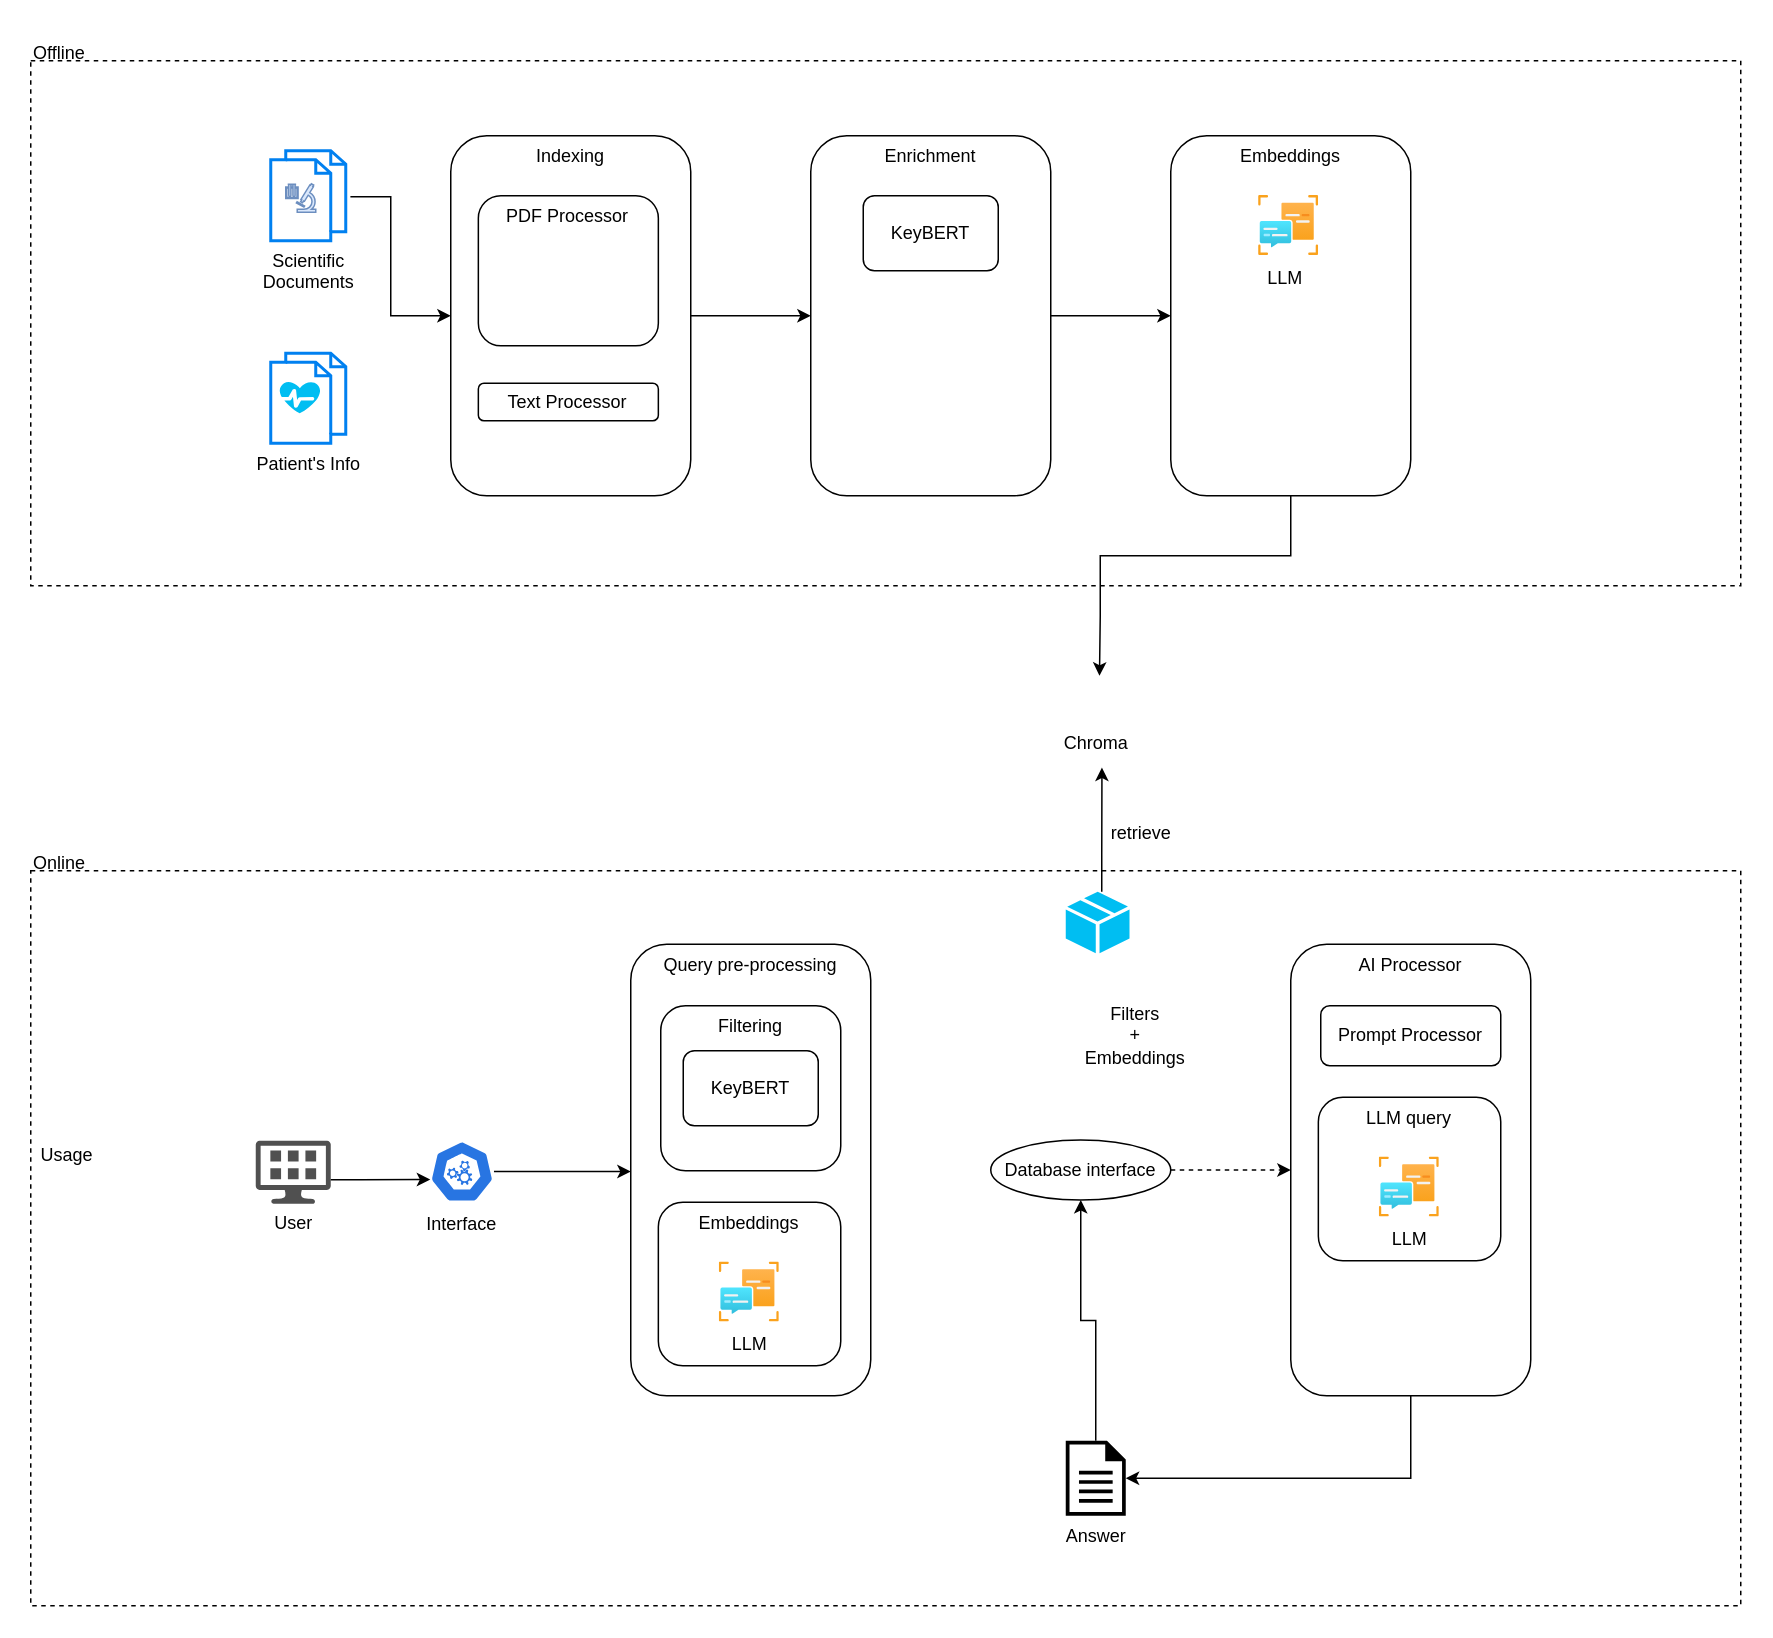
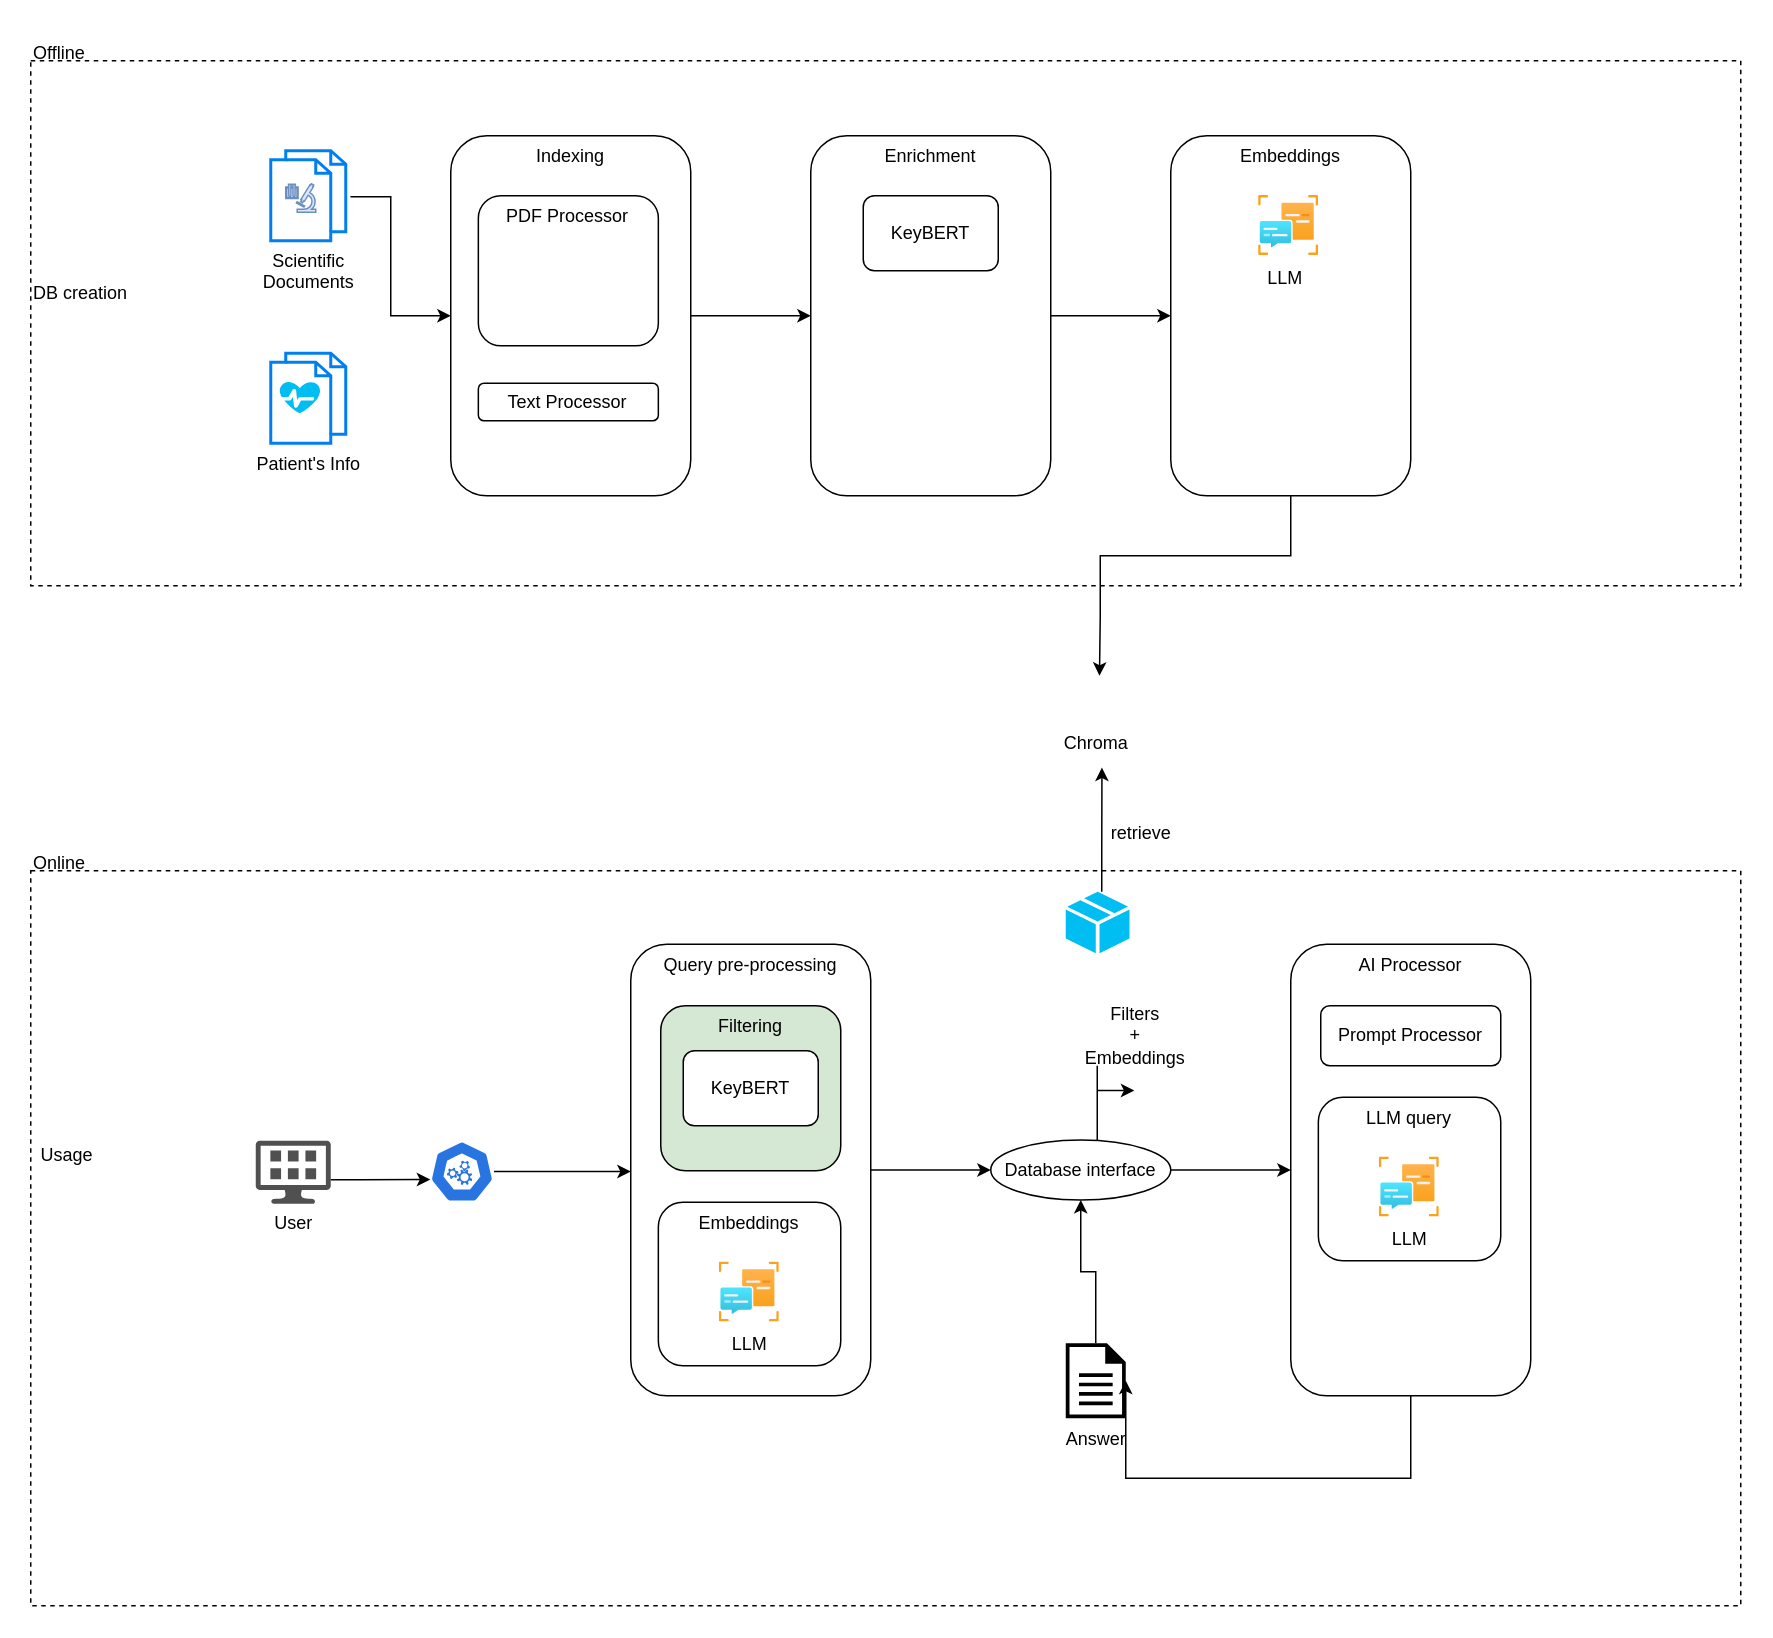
none -> (98, 293)
(751, 1027) -> (751, 1027)
none -> (1097, 1078)
none -> (926, 1170)
(1226, 1170) -> (1226, 1170)
(462, 1225) -> none
(1096, 1478) -> (1096, 1381)
